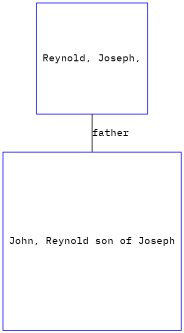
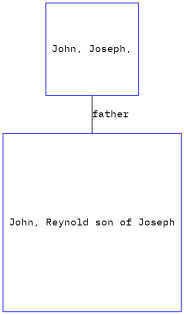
(92, 59) -> (92, 49)
